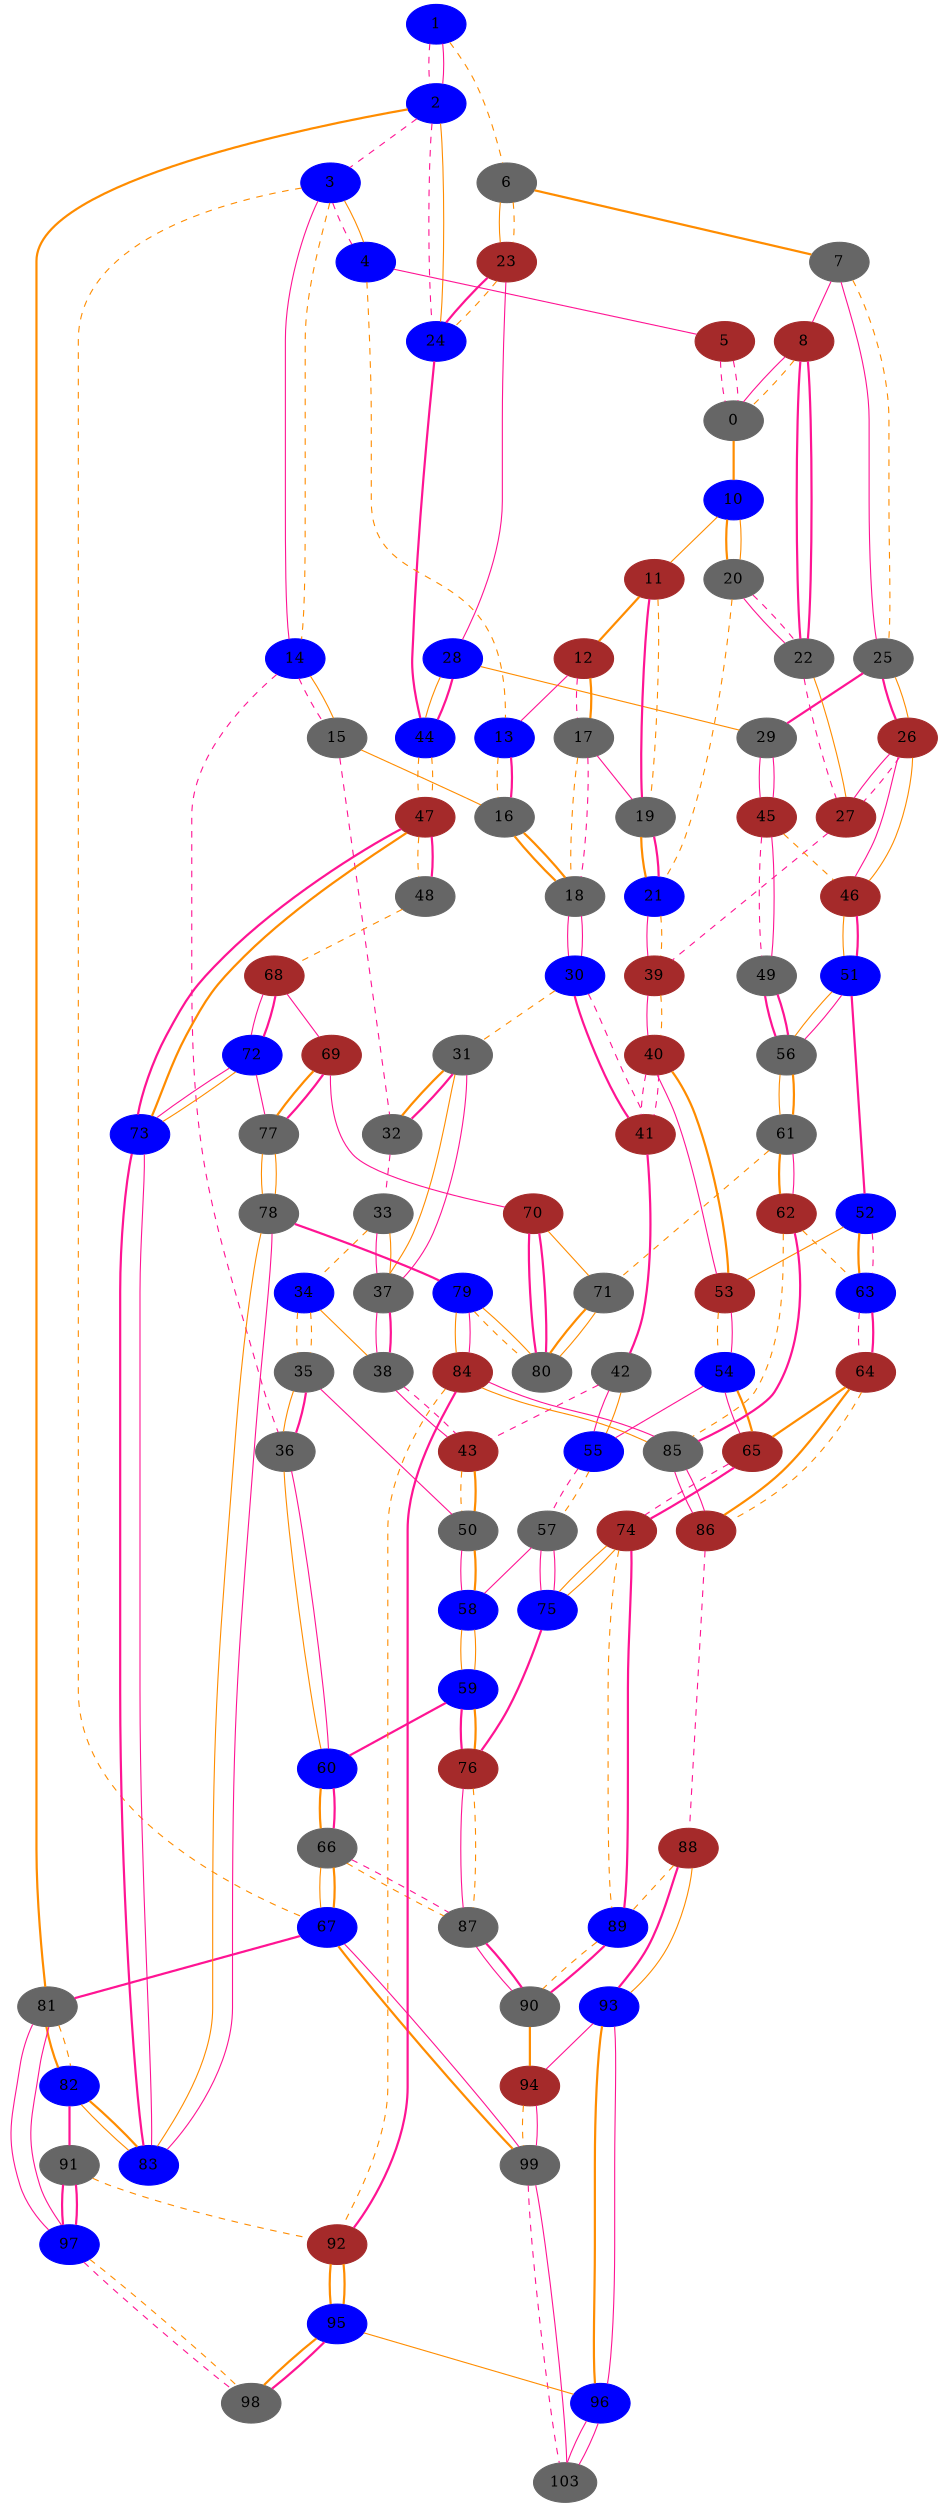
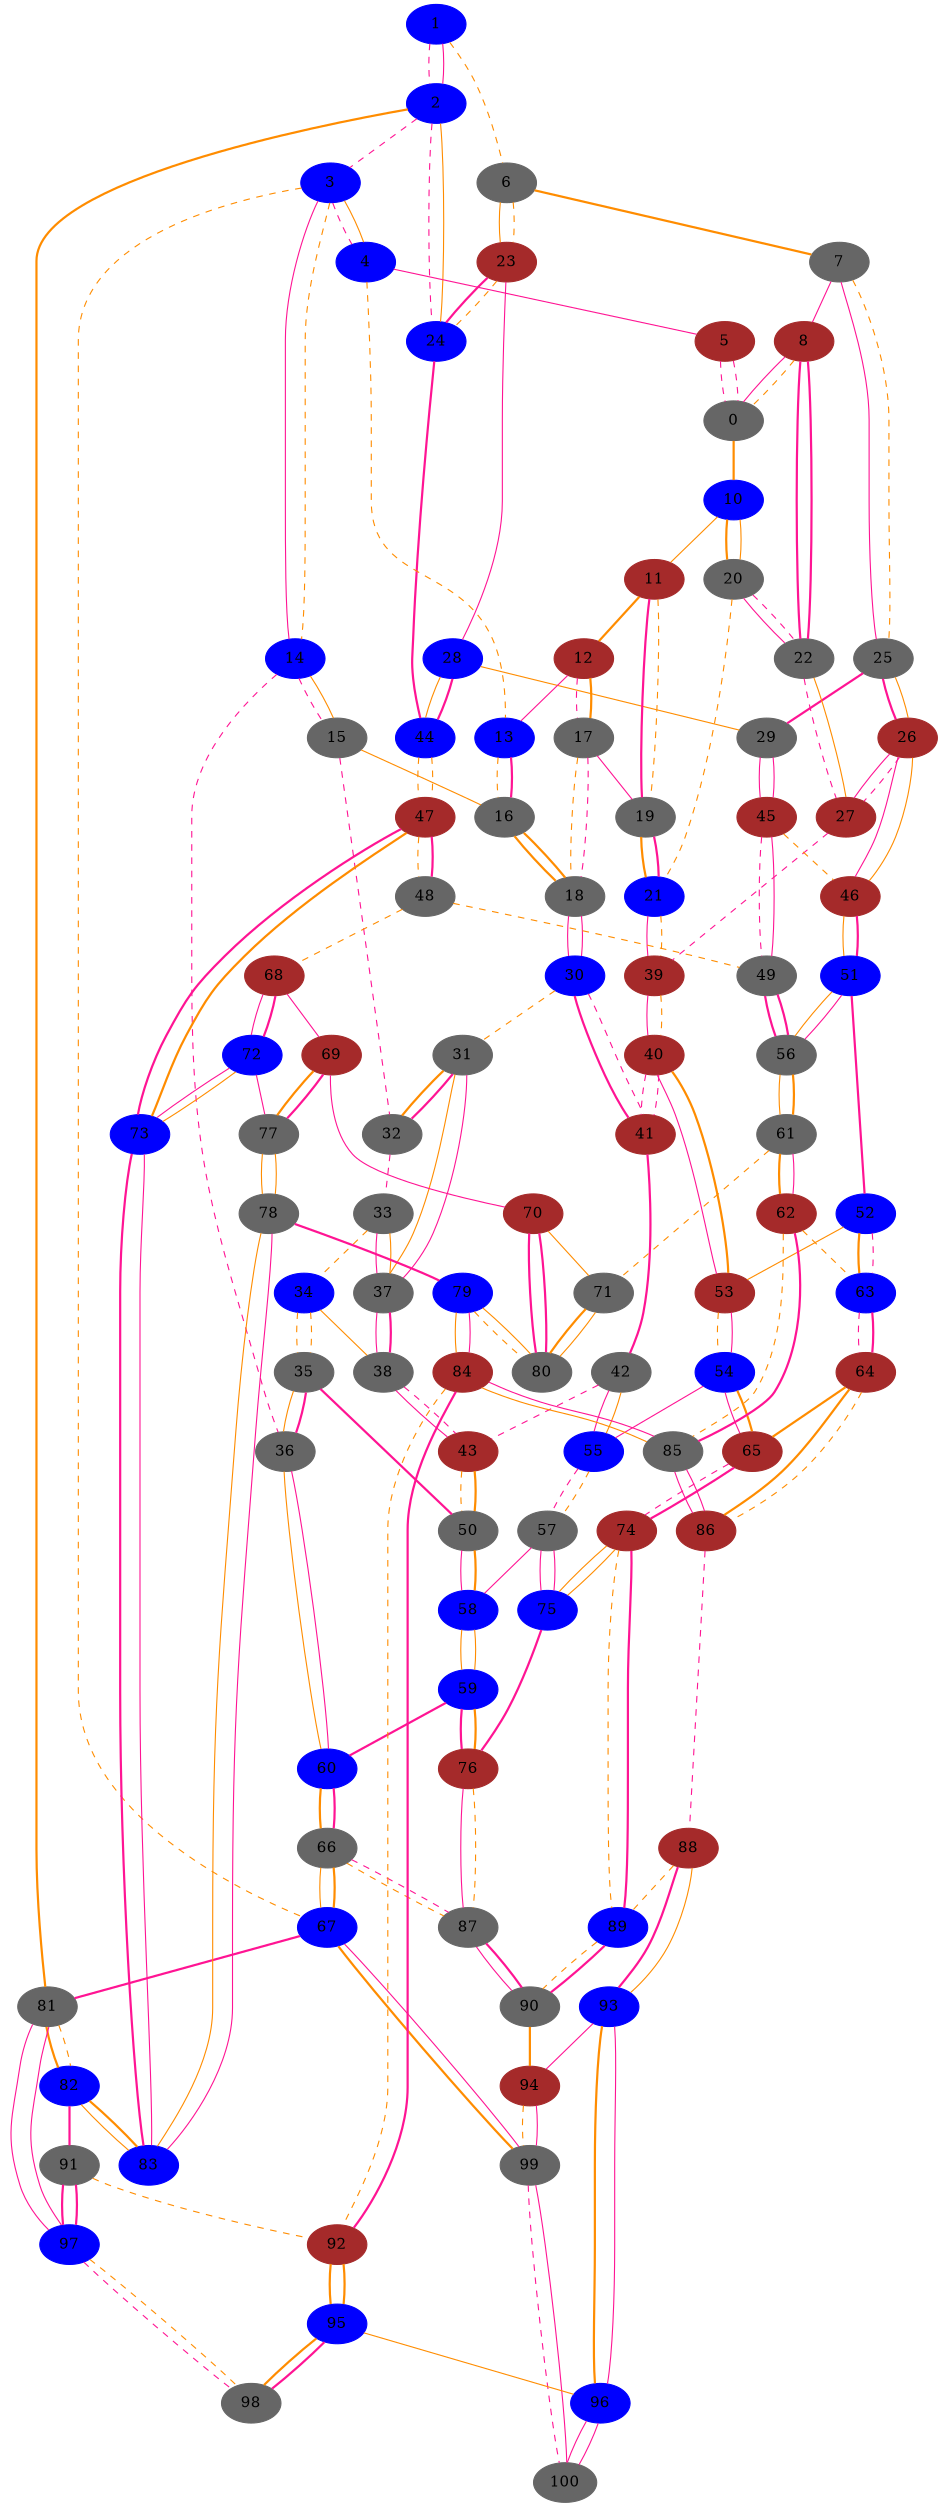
none -> (597, 934)
(386, 1452) -> (386, 1452)
(565, 2483) -> (565, 2483)
